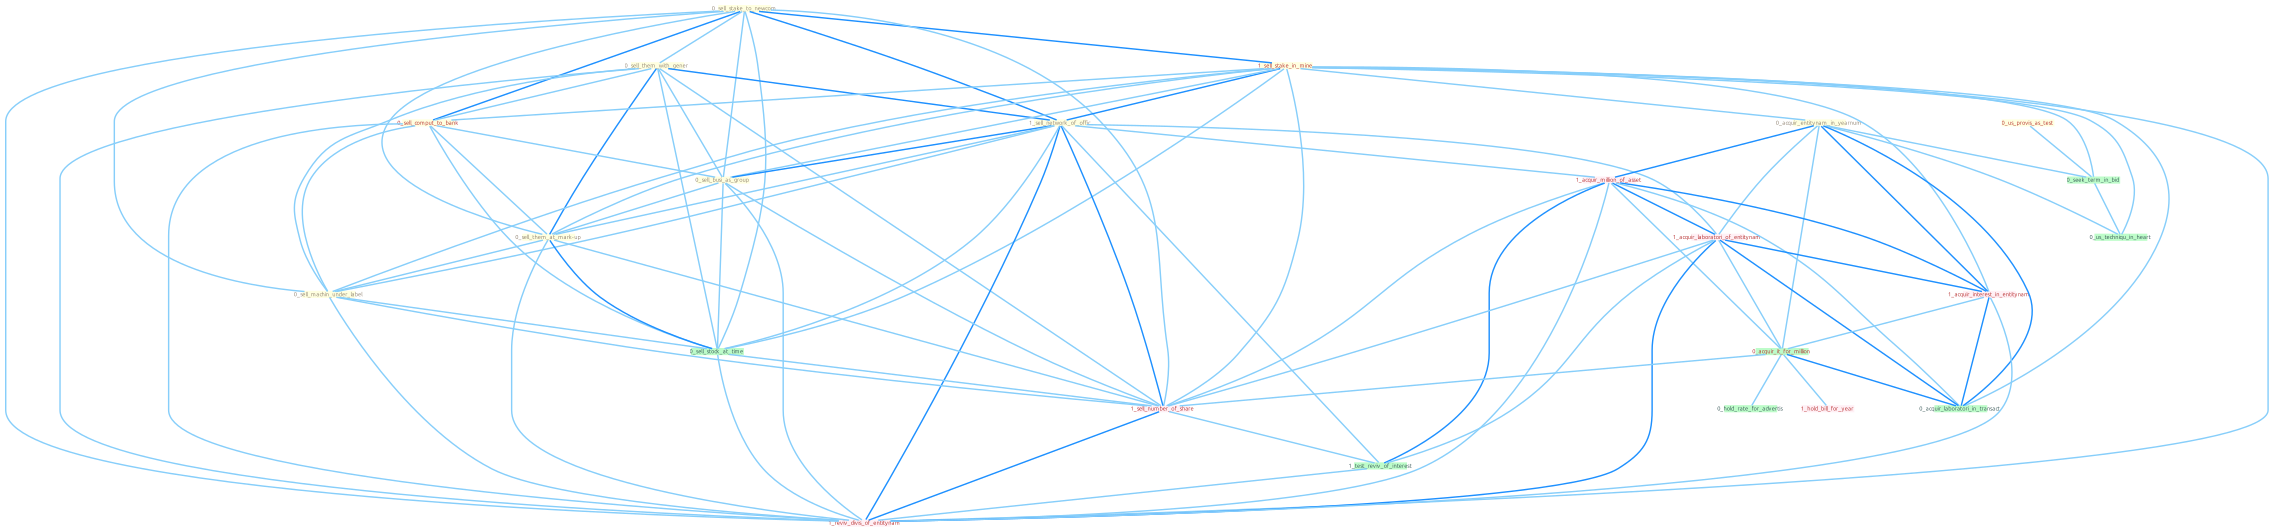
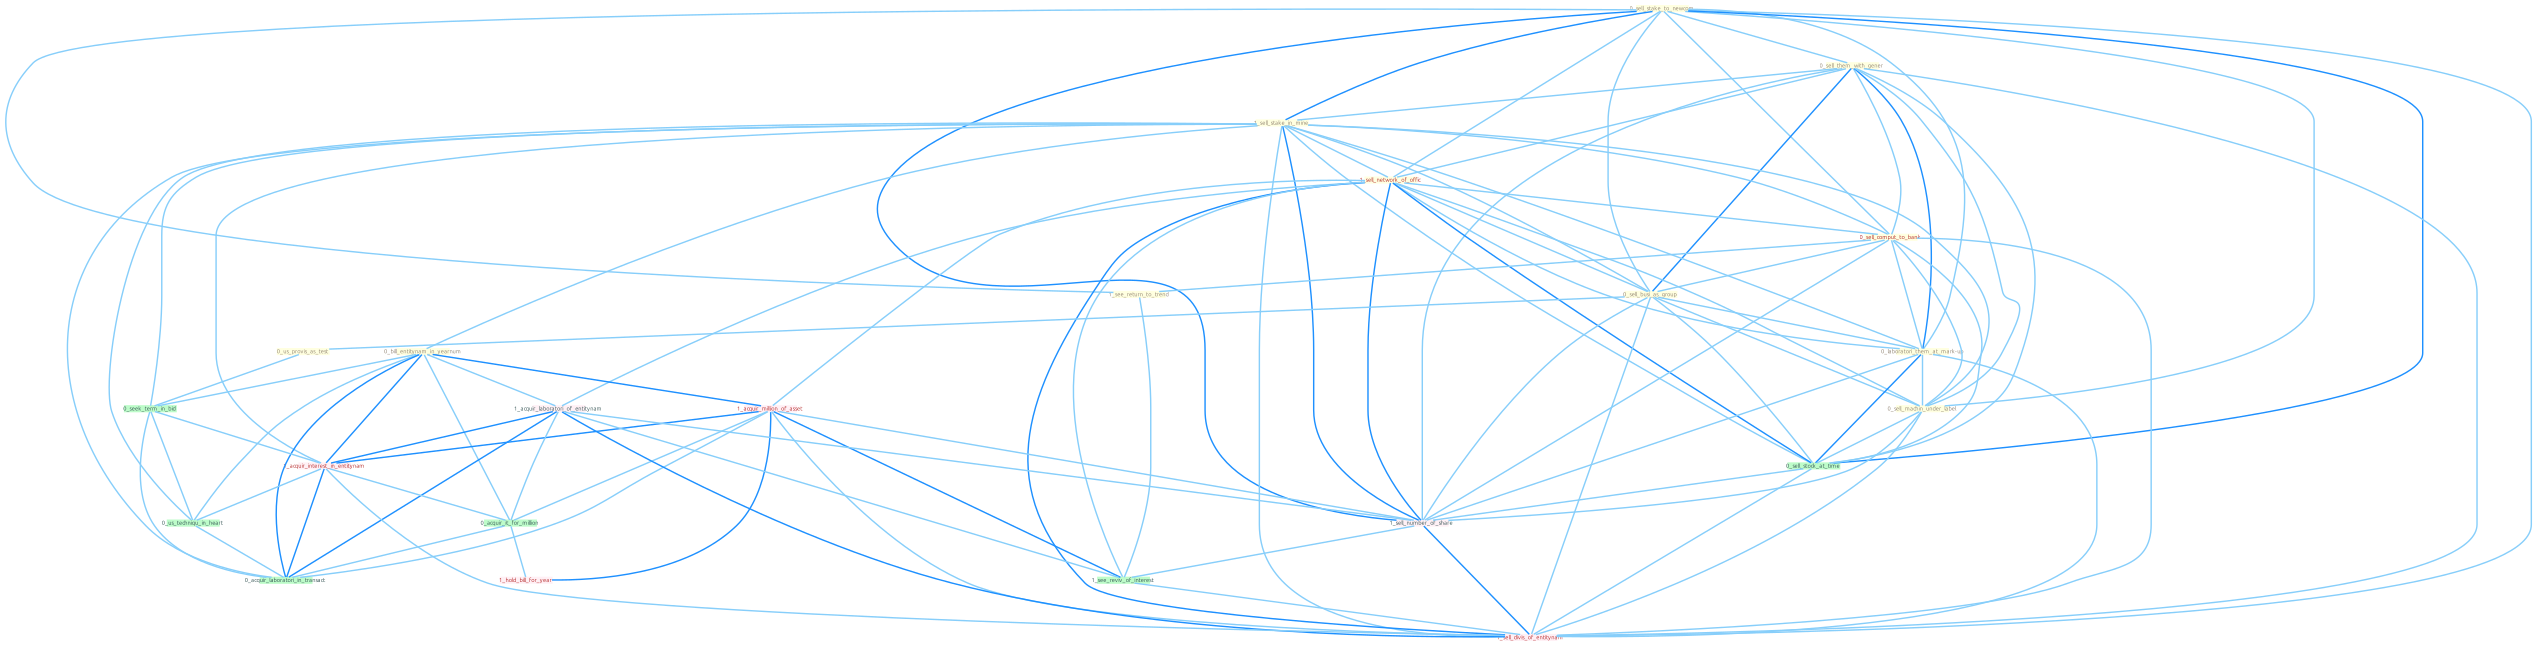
(904, 62) -> (1540, 86)
(594, 63) -> (1777, 123)
(1286, 66) -> (1282, 123)
(1025, 67) -> (935, 144)
(811, 88) -> (1599, 128)
(1173, 94) -> (1337, 152)
none -> (1567, 94)
(764, 122) -> (2423, 164)
(690, 123) -> (1742, 191)
(1060, 123) -> (1391, 180)
(1819, 123) -> (423, 352)
(2028, 123) -> (303, 352)
(892, 151) -> (1521, 237)
none -> (1641, 209)
(1664, 209) -> (706, 548)
(549, 237) -> (1923, 352)
(1718, 237) -> (559, 409)
(1292, 262) -> (1314, 347)
(919, 276) -> (1589, 320)
none -> (1139, 294)
none -> (977, 323)
(1782, 352) -> (510, 523)
none -> (1787, 352)
(1473, 380) -> (1645, 387)
(1871, 380) -> (398, 552)
(1163, 409) -> (1422, 523)
(1751, 409) -> none
none -> (237, 437)
(1381, 466) -> (1124, 580)
none -> (259, 495)
none -> (148, 514)
(865, 523) -> (1531, 637)
none -> (240, 552)
